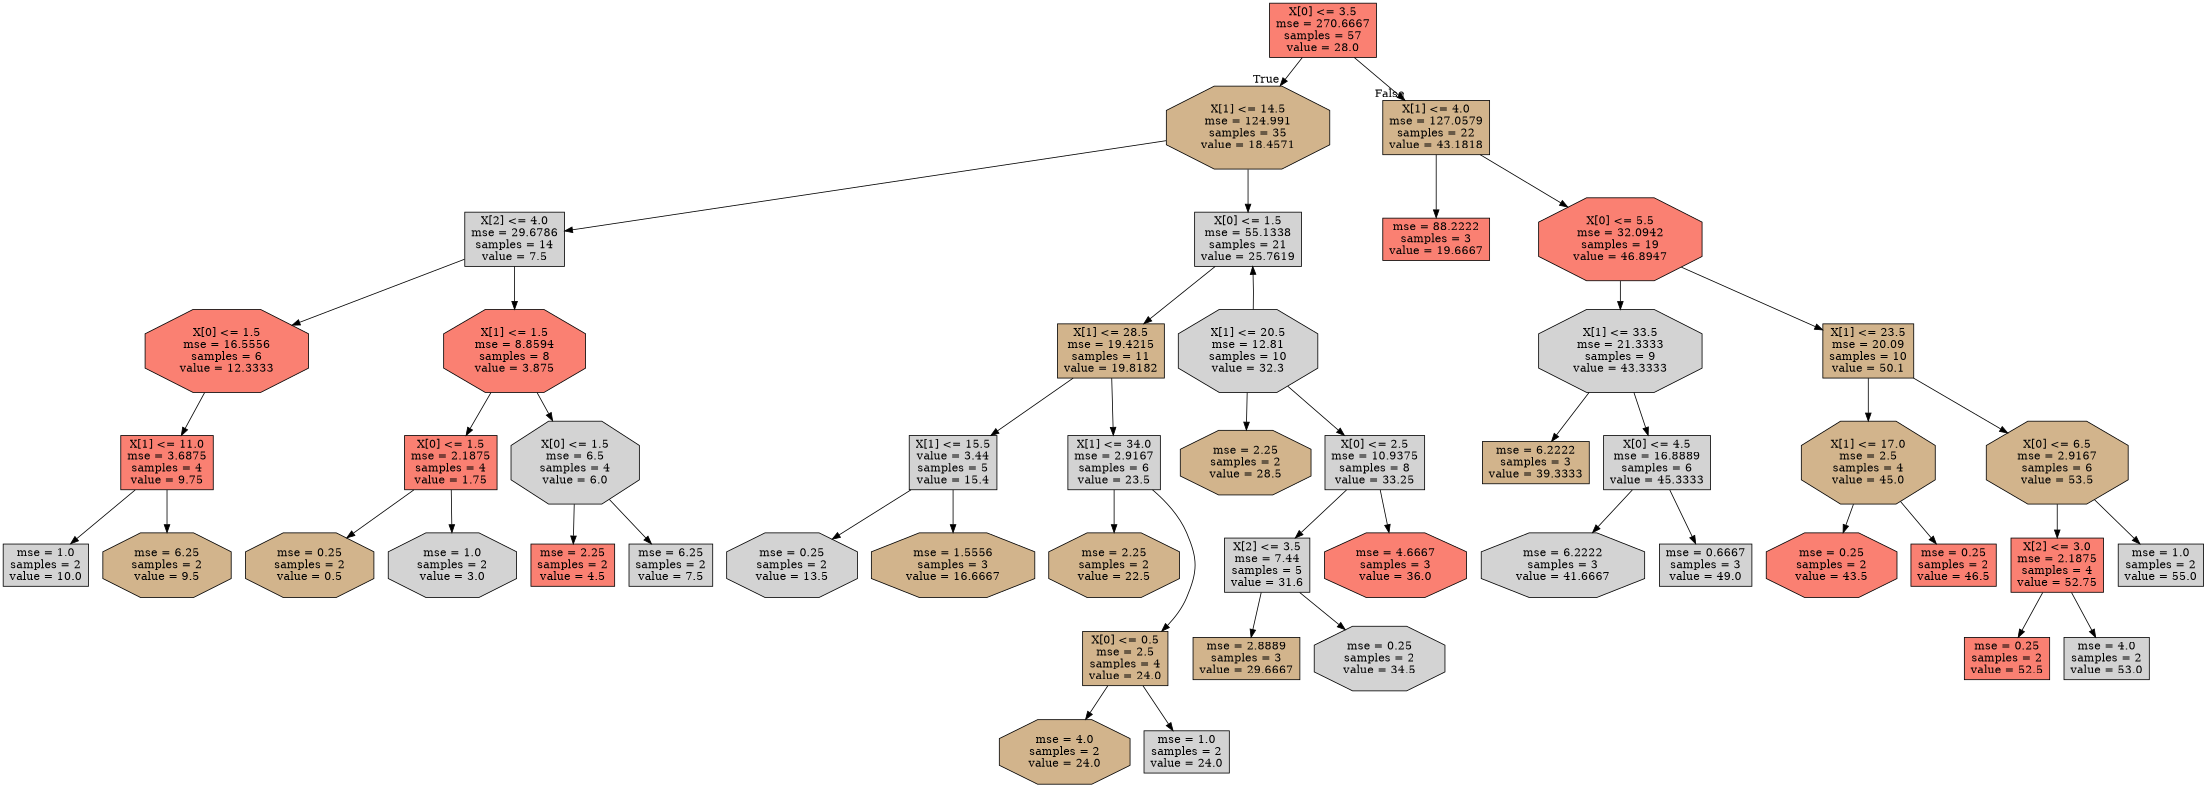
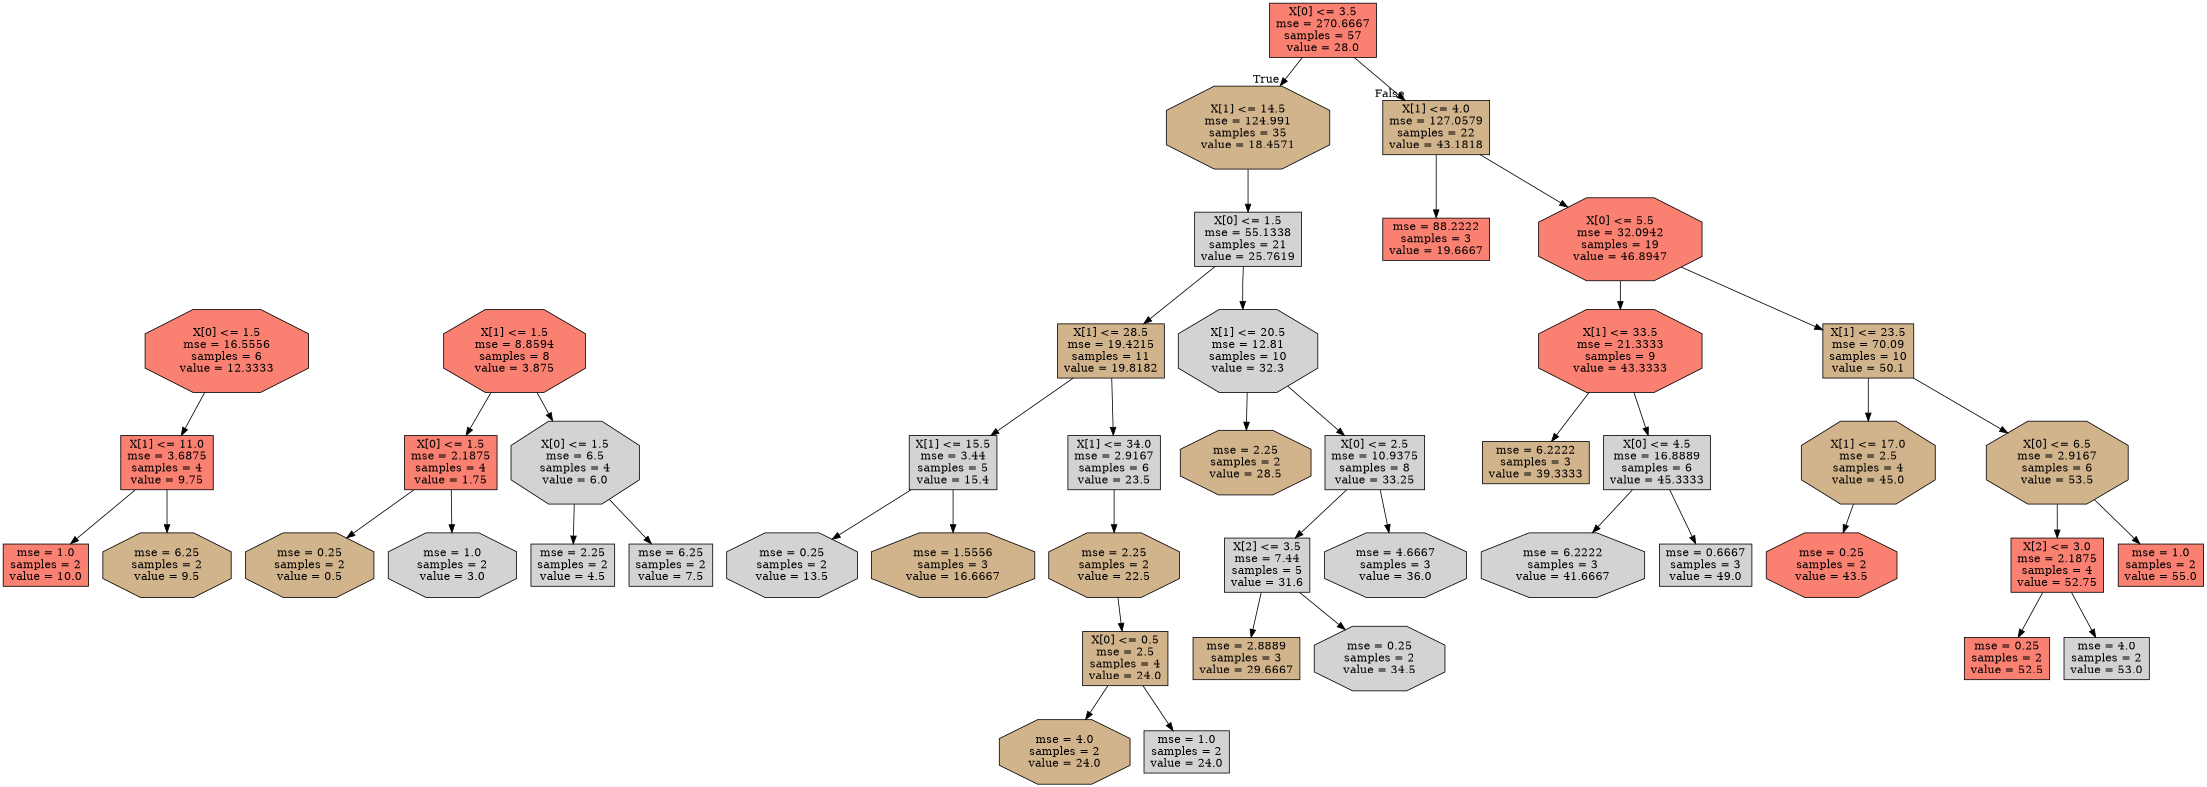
(515, 239) -> none
(1253, 292) -> (1243, 284)
(1620, 351) -> (1620, 351)
(1868, 351) -> (1868, 351)
(953, 463) -> (953, 463)
(1194, 555) -> (1120, 610)
(46, 565) -> (46, 565)
(573, 565) -> (573, 565)
(1396, 565) -> (1396, 565)
(1954, 565) -> none
(2161, 565) -> (2161, 565)
